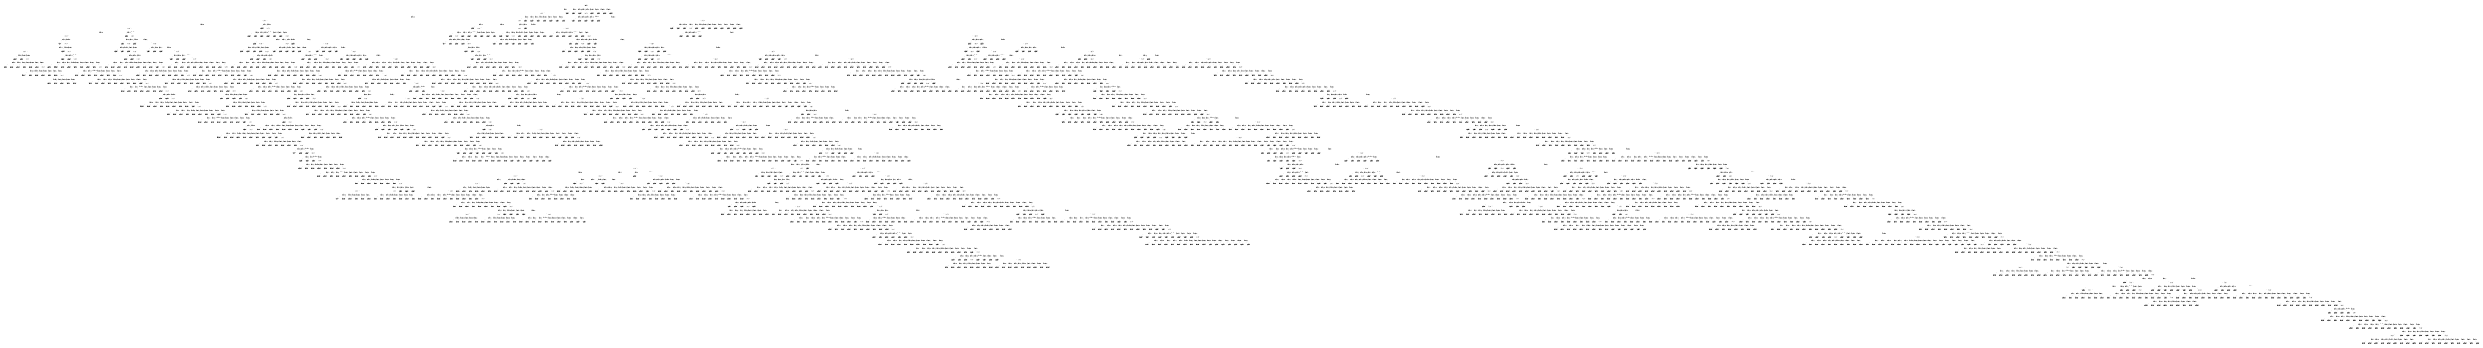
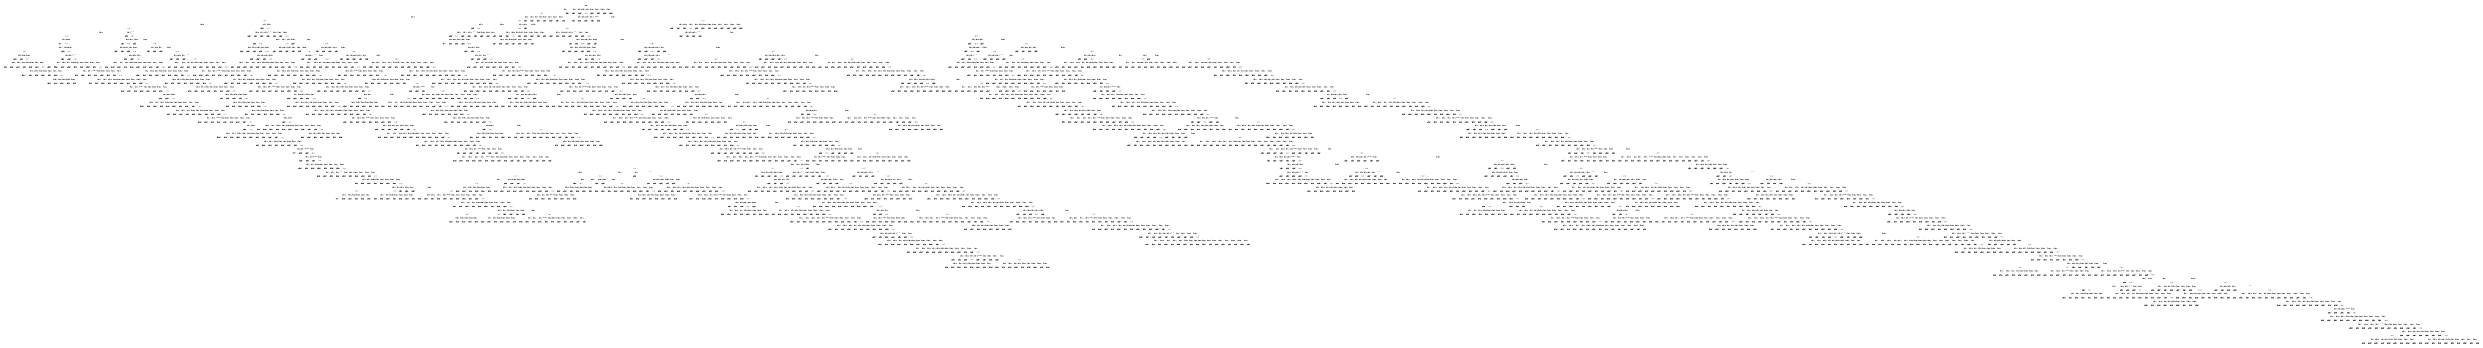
(994, 91) -> none
(1319, 137) -> none
